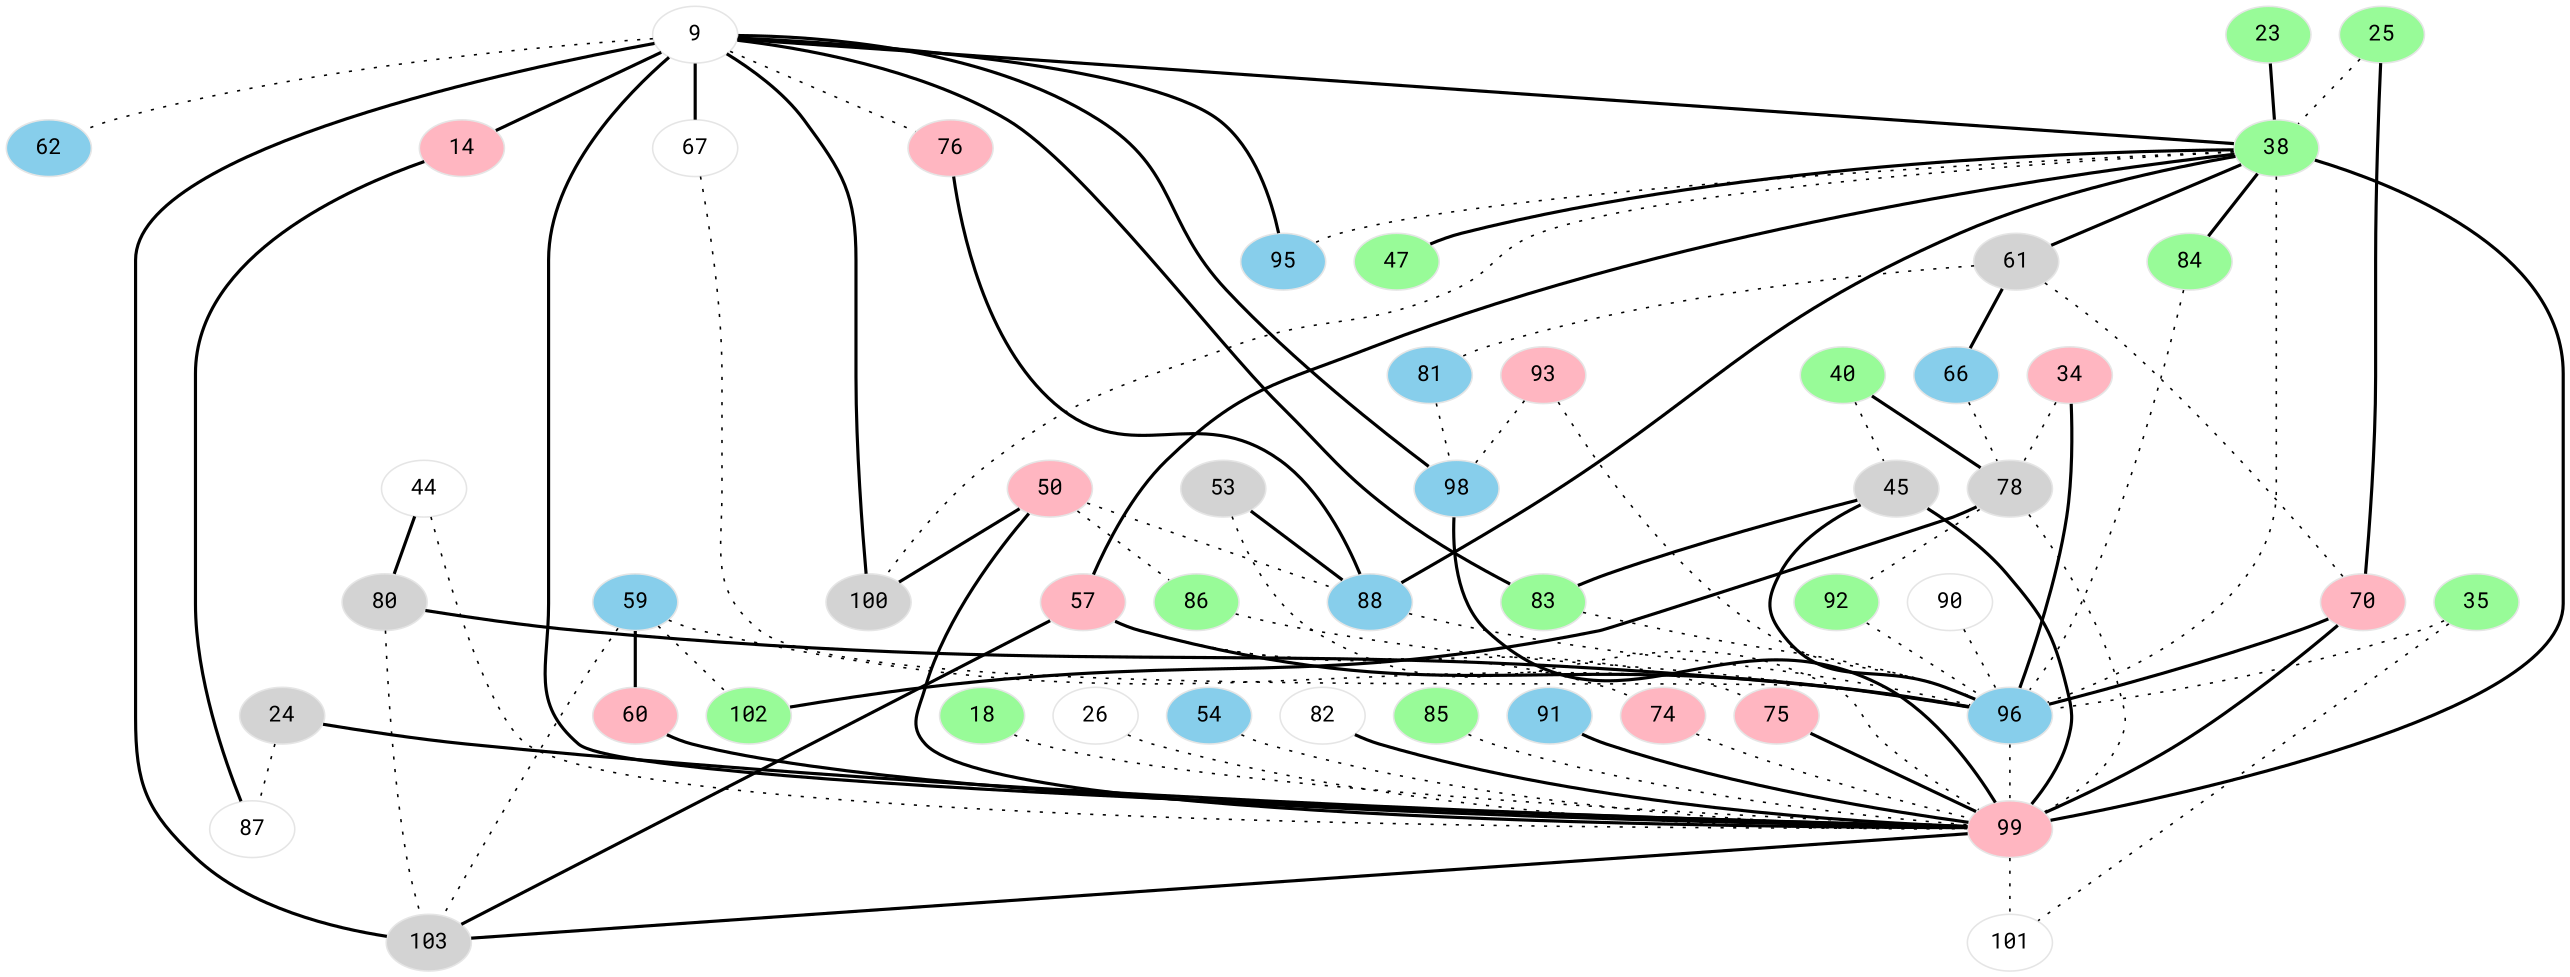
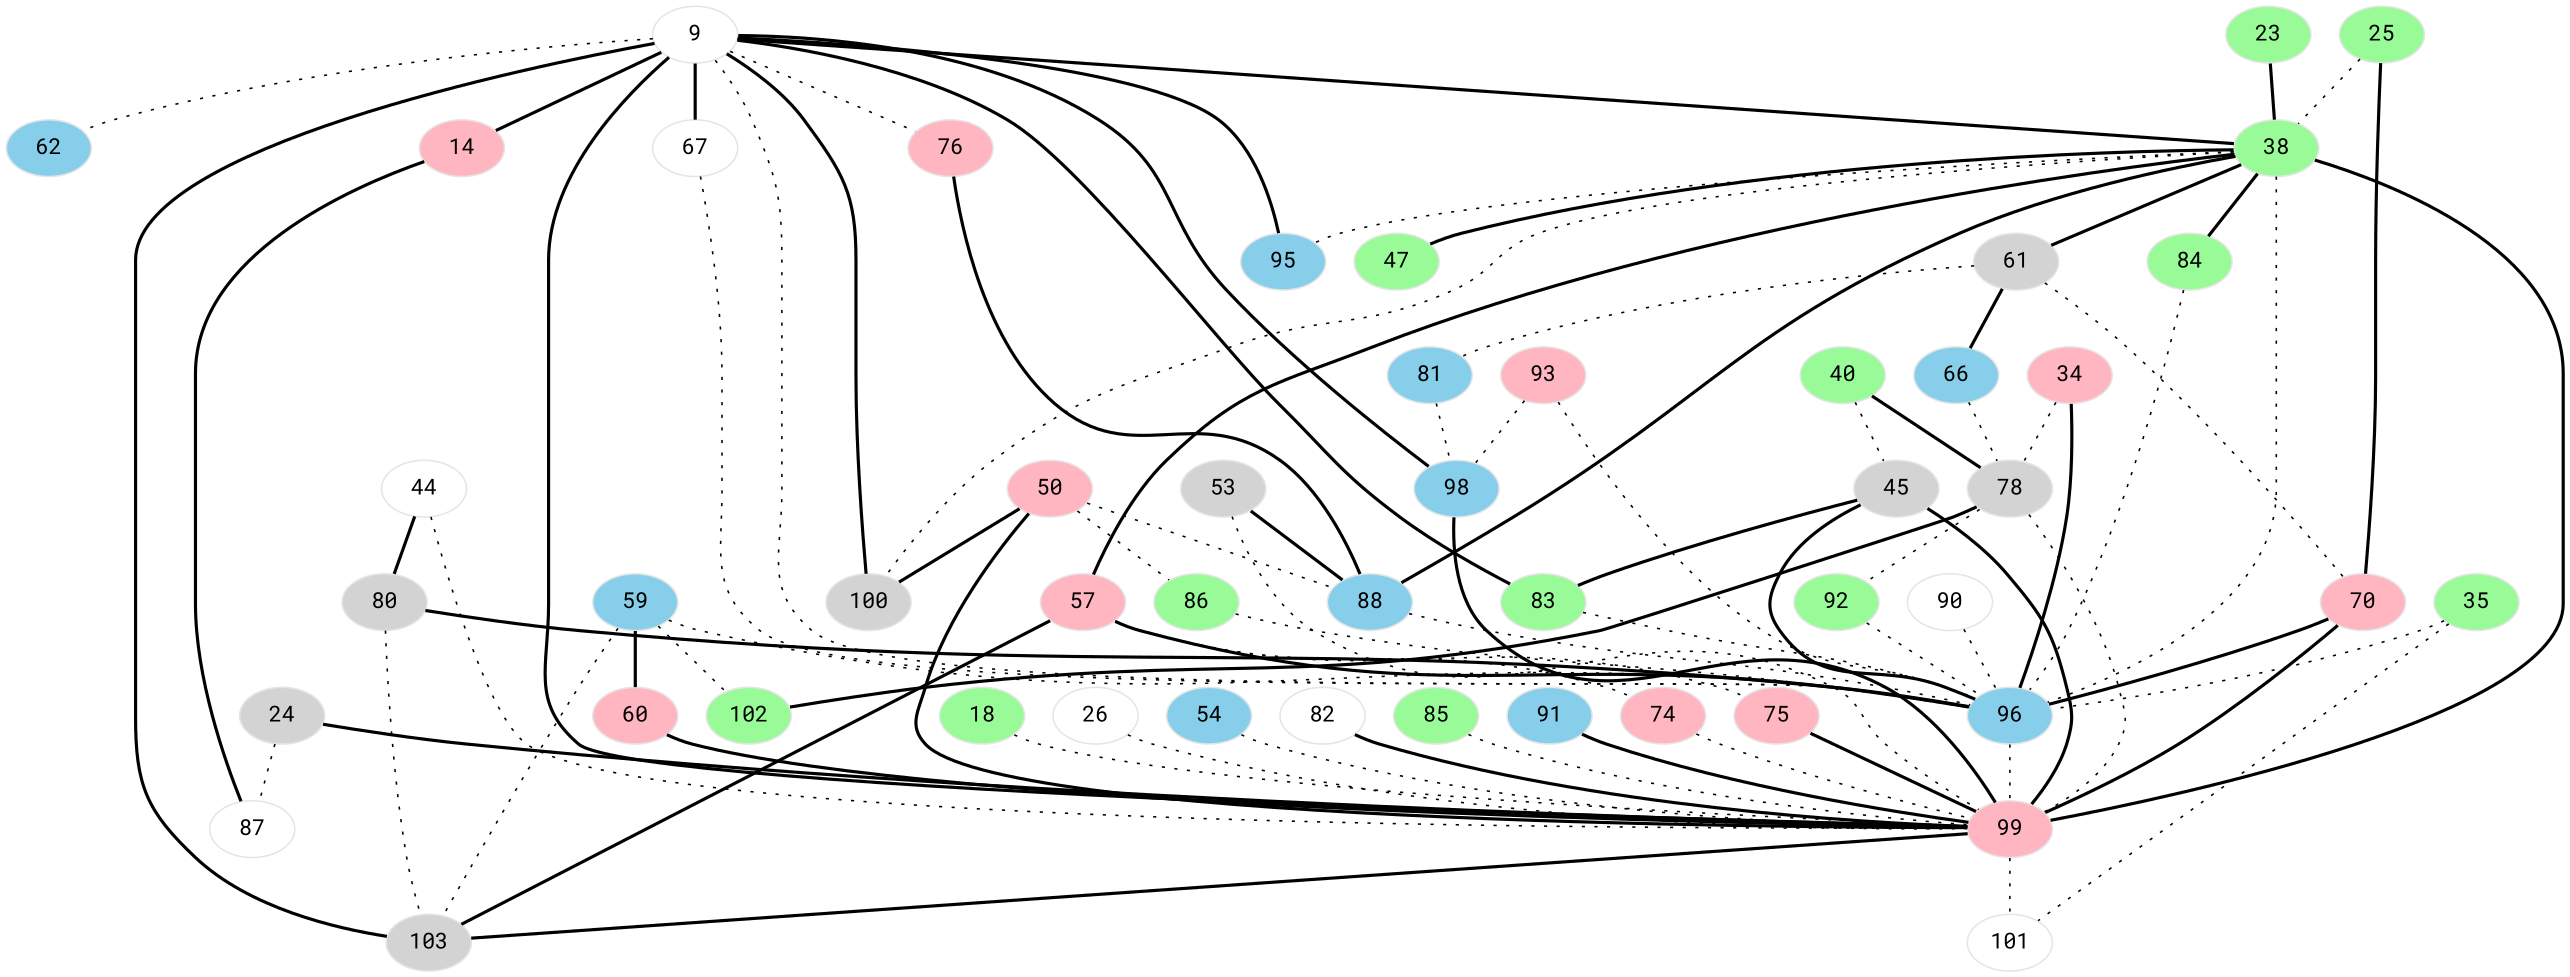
none -> (831, 637)
